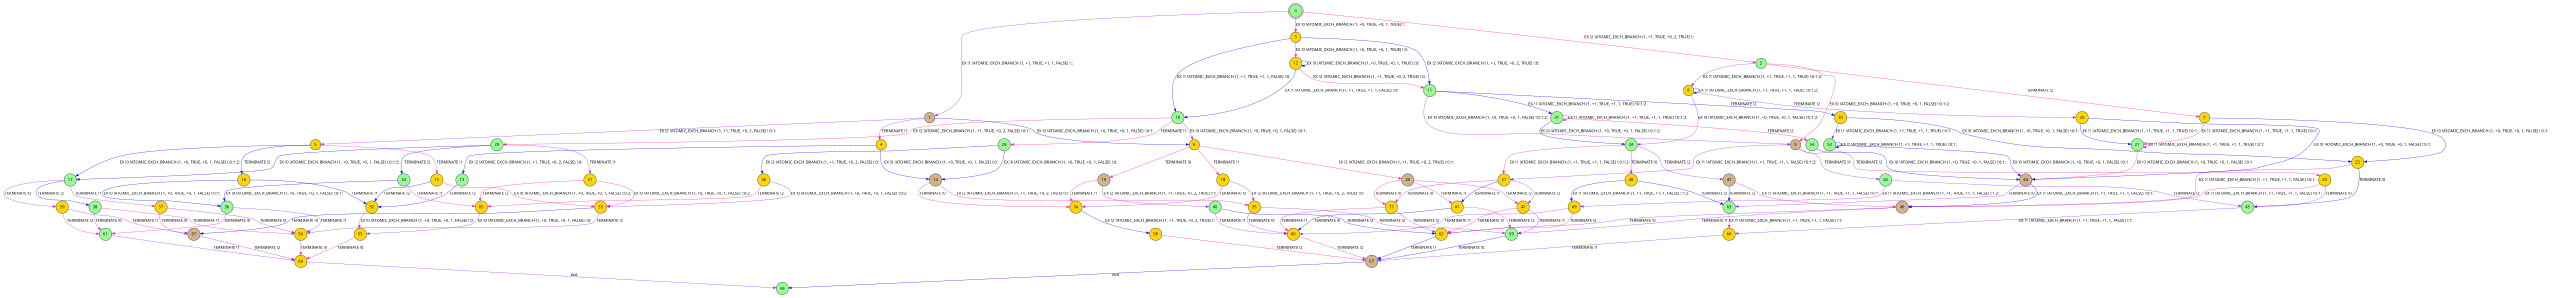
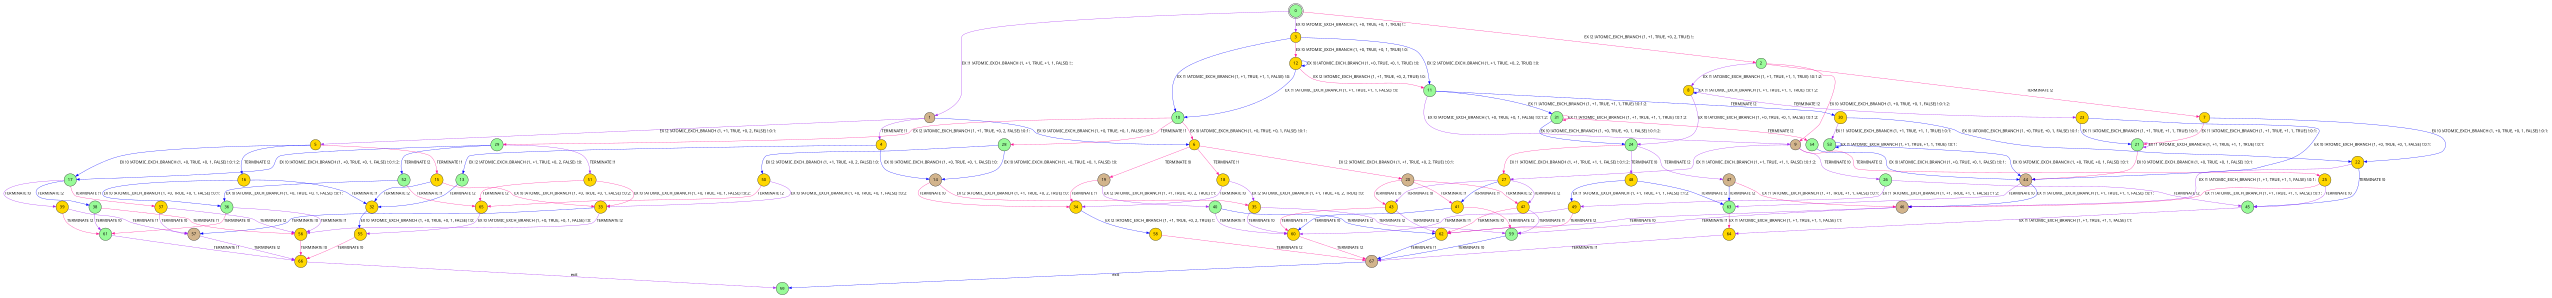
(1391, 207) -> (1391, 207)
(361, 217) -> (361, 217)
